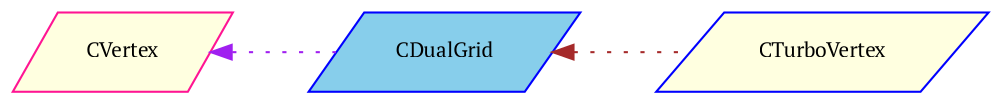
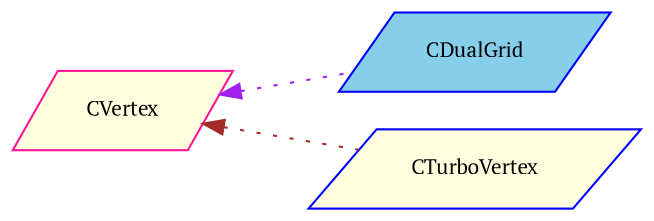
(632, 52) -> (291, 138)
